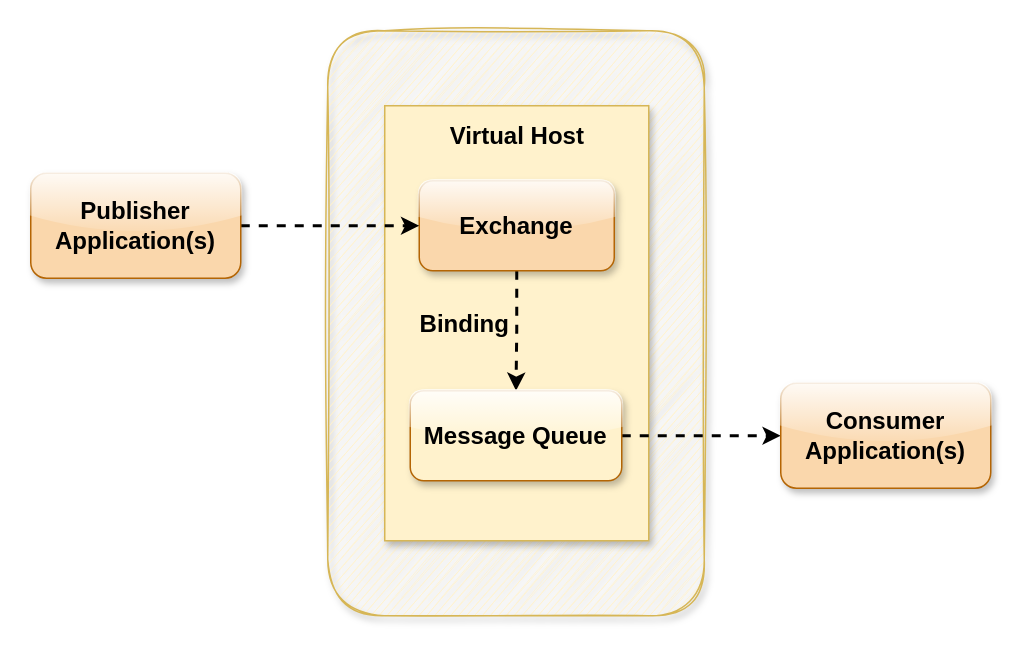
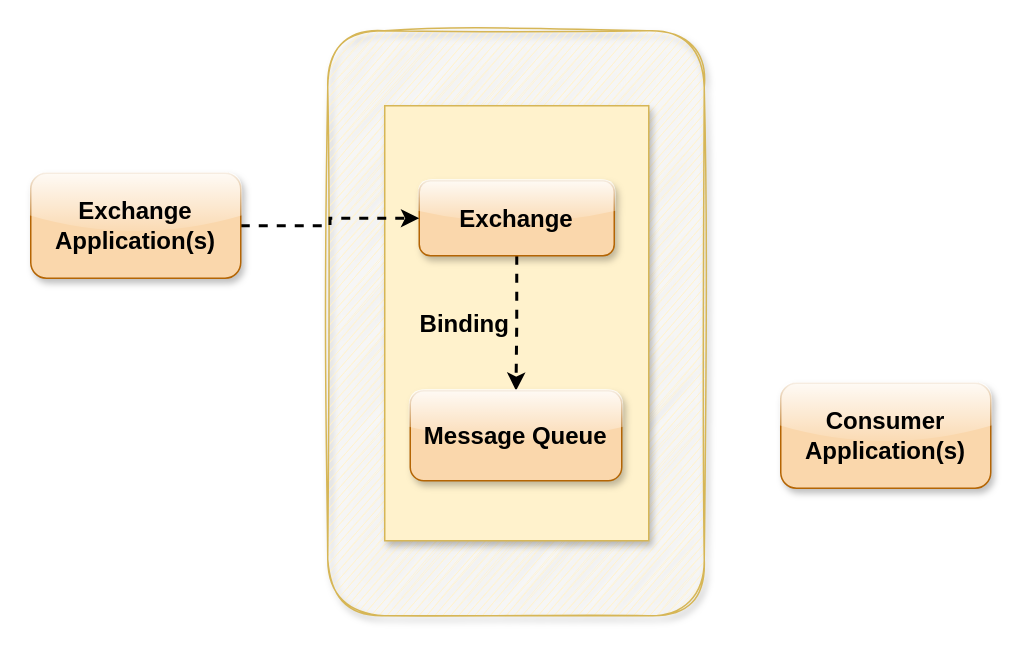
(517, 136) -> none
(136, 226) -> (136, 226)
(517, 226) -> (517, 218)
(516, 436) -> (516, 436)
(739, 436) -> none
